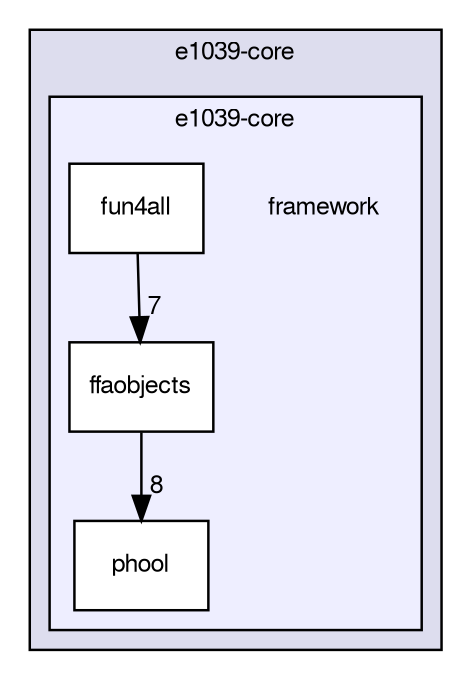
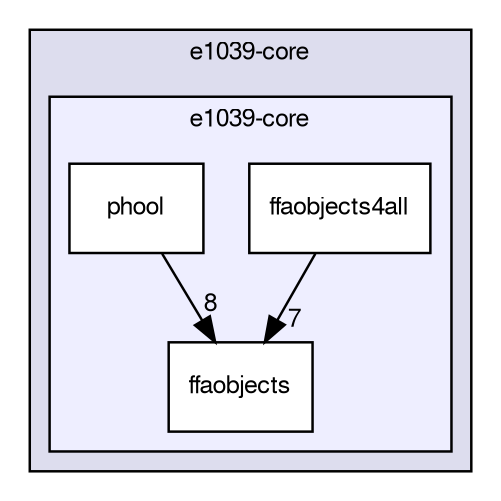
(136, 208) -> (340, 208)
(325, 208) -> none
(141, 464) -> (182, 287)
